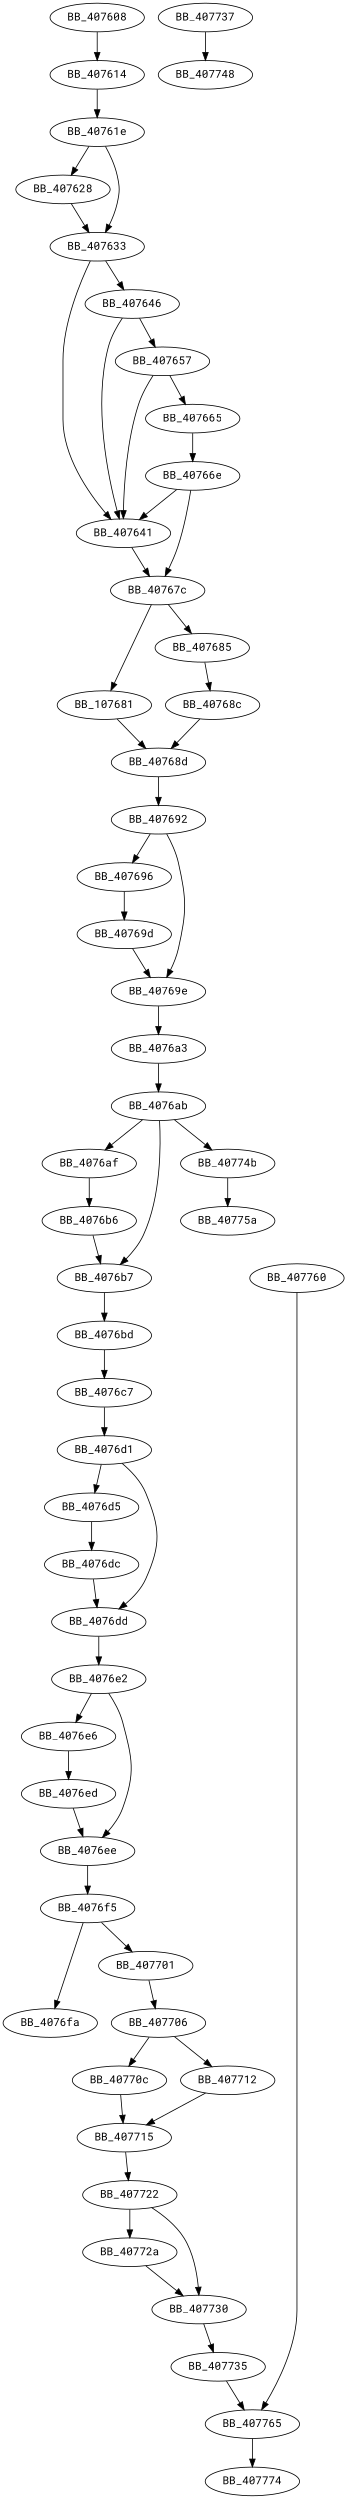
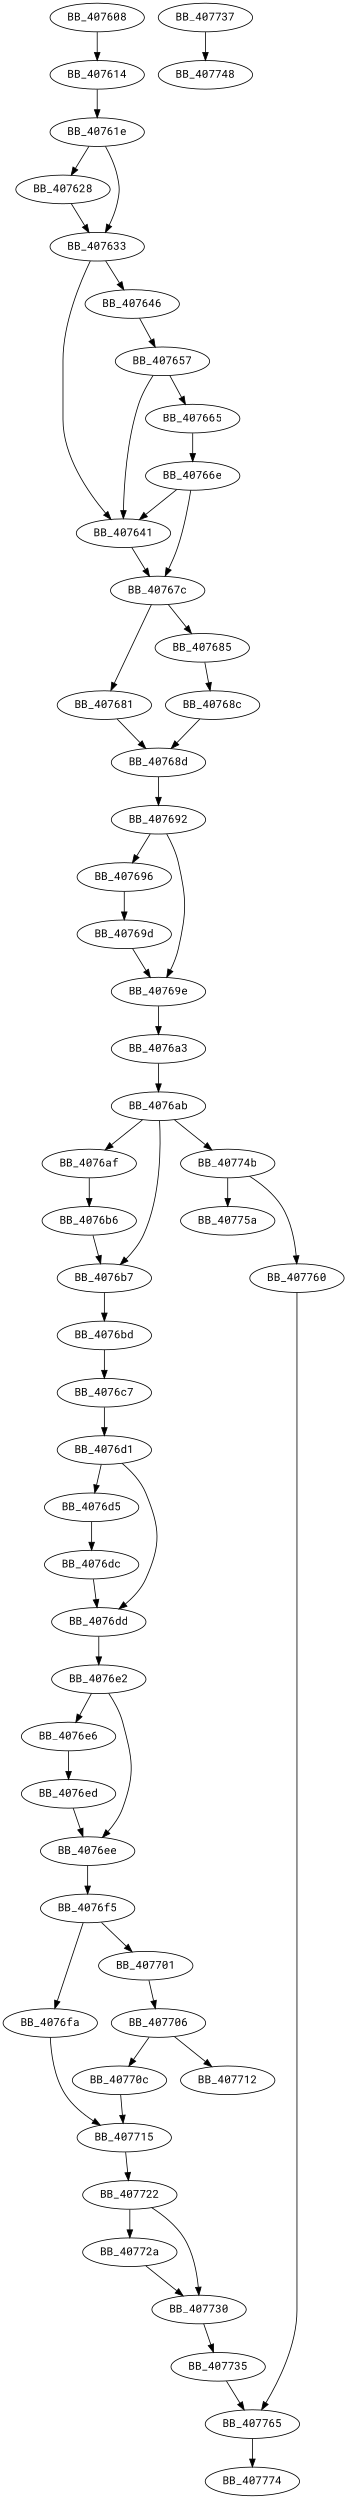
(102, 413) -> none
(104, 705) -> (104, 705)
none -> (284, 1210)
(180, 2107) -> (60, 2085)
